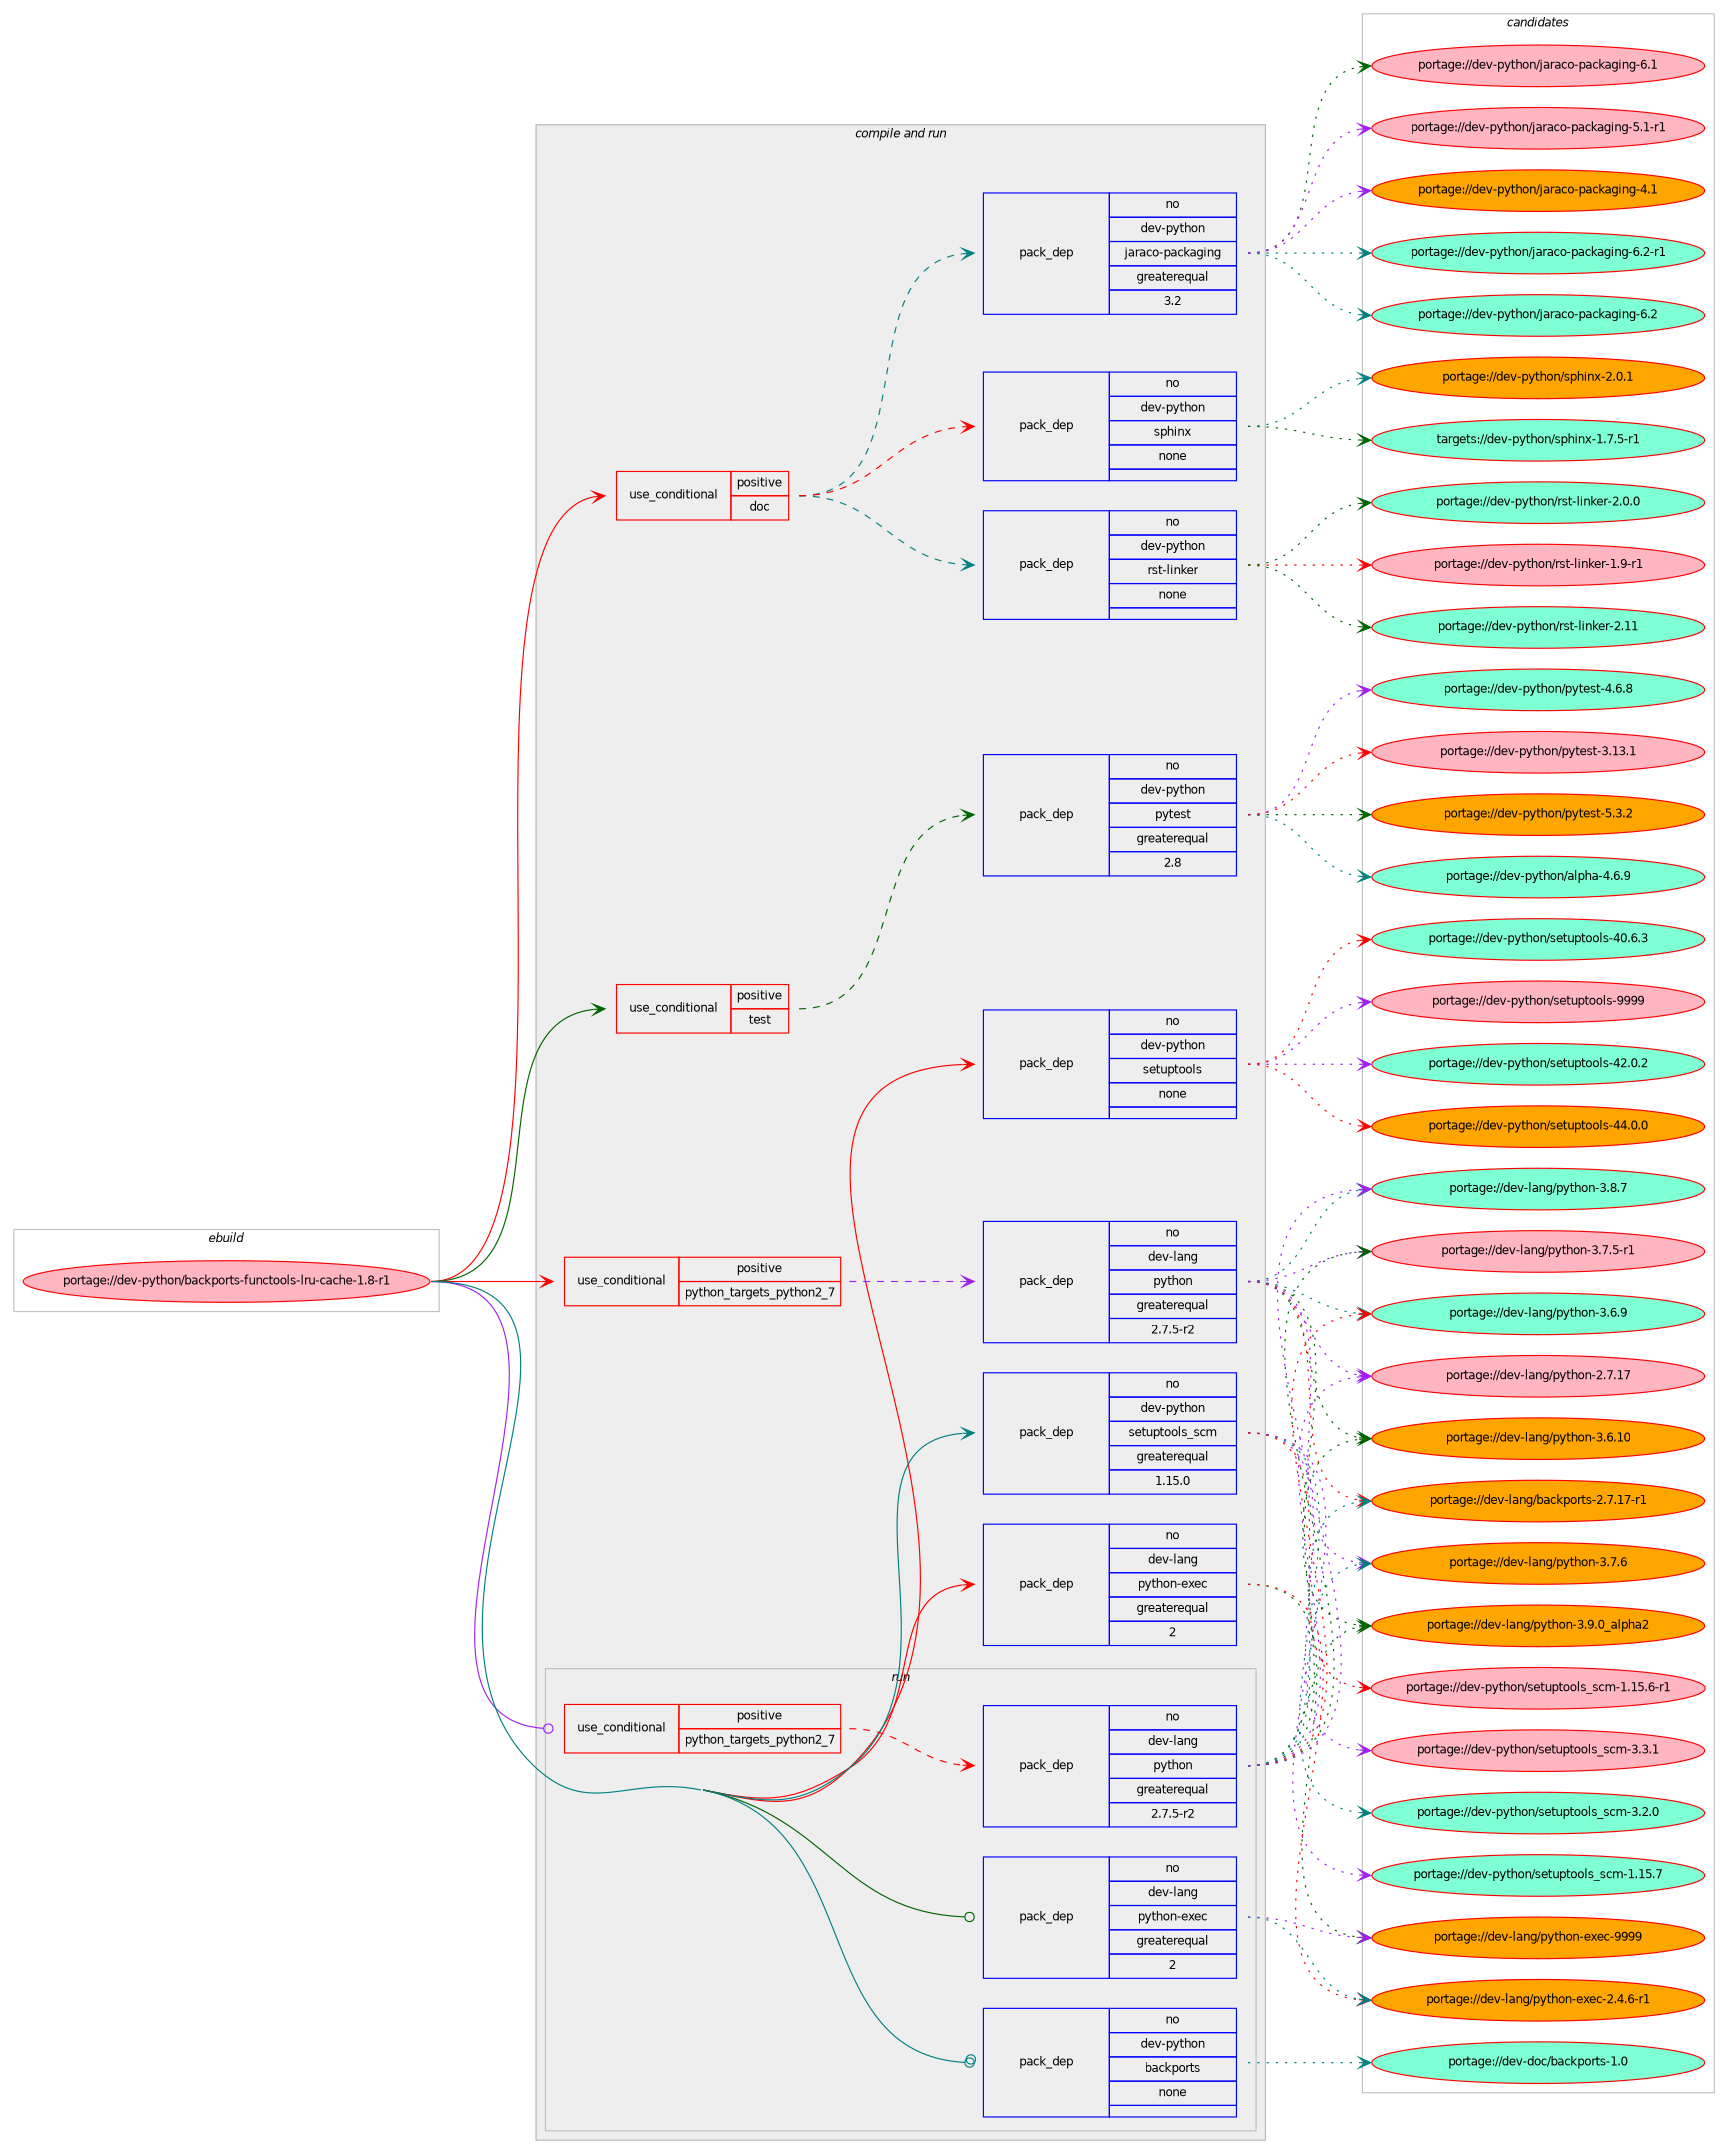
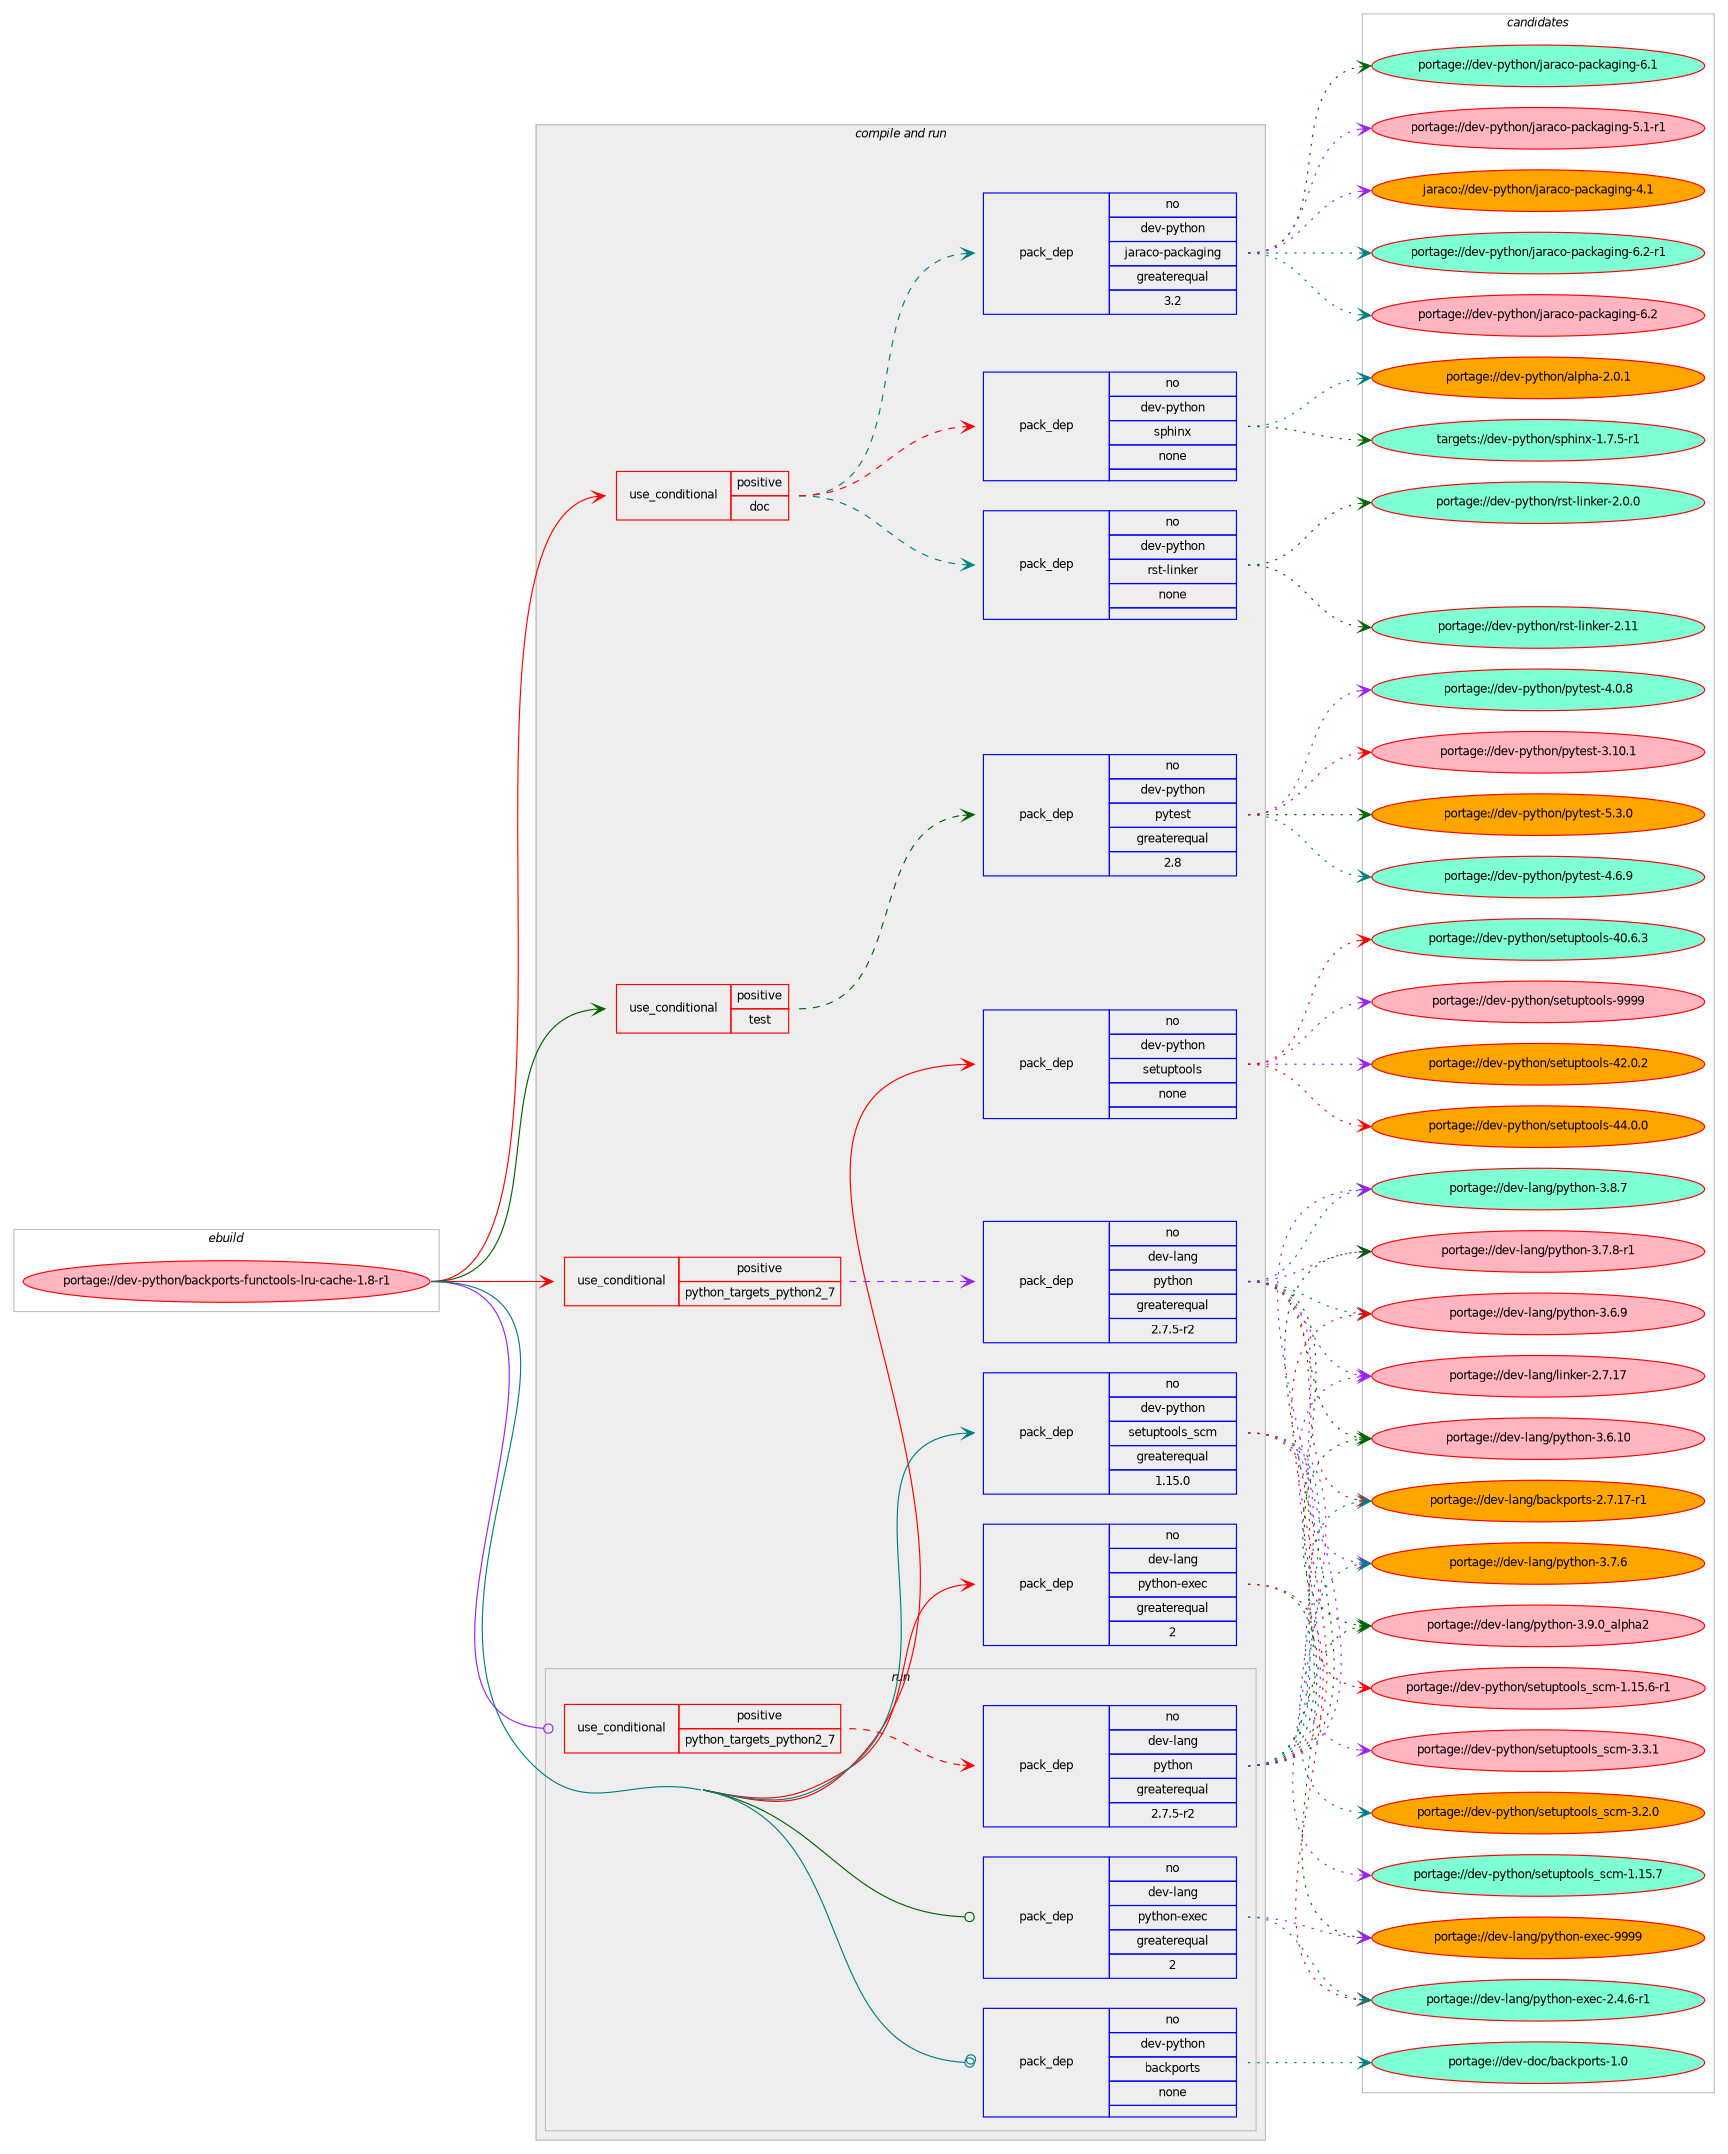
(1538, 66) -> (1538, 66)
(1538, 191) -> (1538, 191)
(1538, 315) -> (1538, 315)
(1538, 378) -> (1538, 378)
(1538, 565) -> none
(1538, 690) -> (1538, 690)
(1538, 752) -> (1538, 752)
(1538, 815) -> (1538, 815)
(1538, 877) -> (1538, 877)
(1538, 1064) -> (1538, 1064)
(1538, 1251) -> (1538, 1251)
(1538, 1314) -> (1538, 1314)
(1538, 1376) -> (1538, 1376)
(1538, 1439) -> (1538, 1439)
(1538, 1626) -> (1538, 1626)
(1538, 1813) -> (1538, 1813)
(1538, 2000) -> (1538, 2000)
